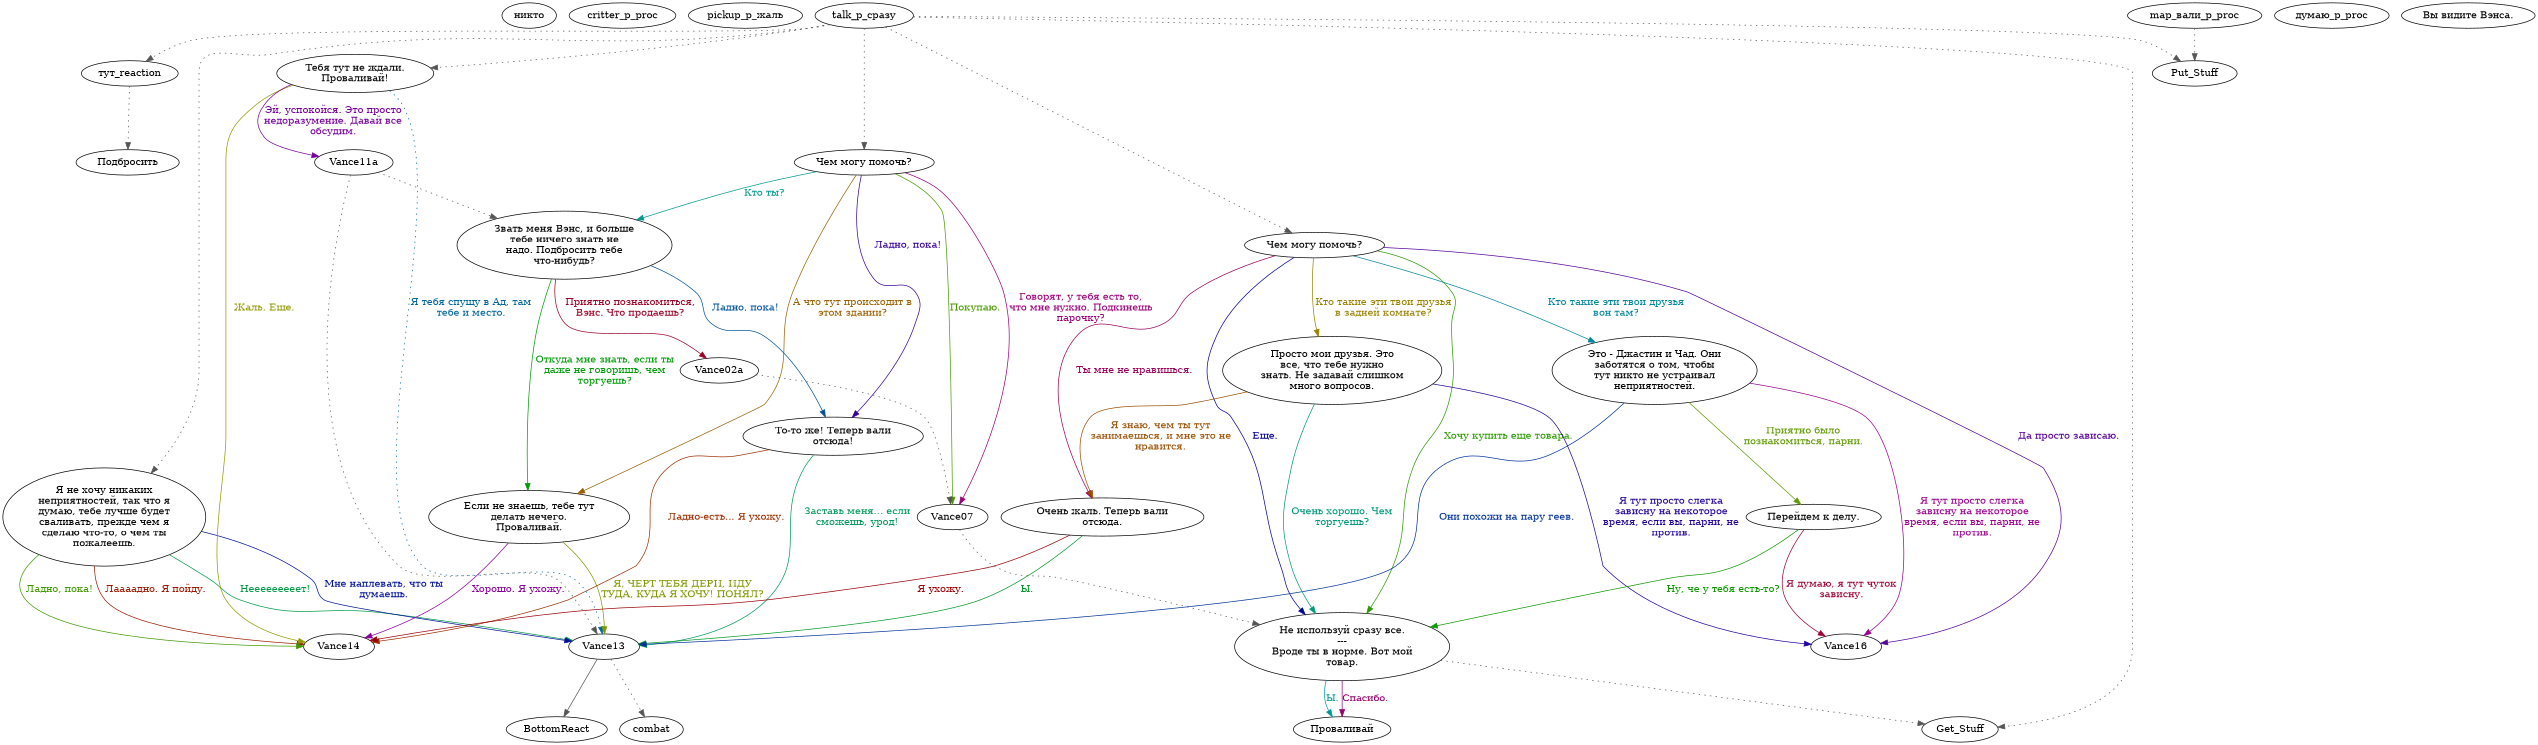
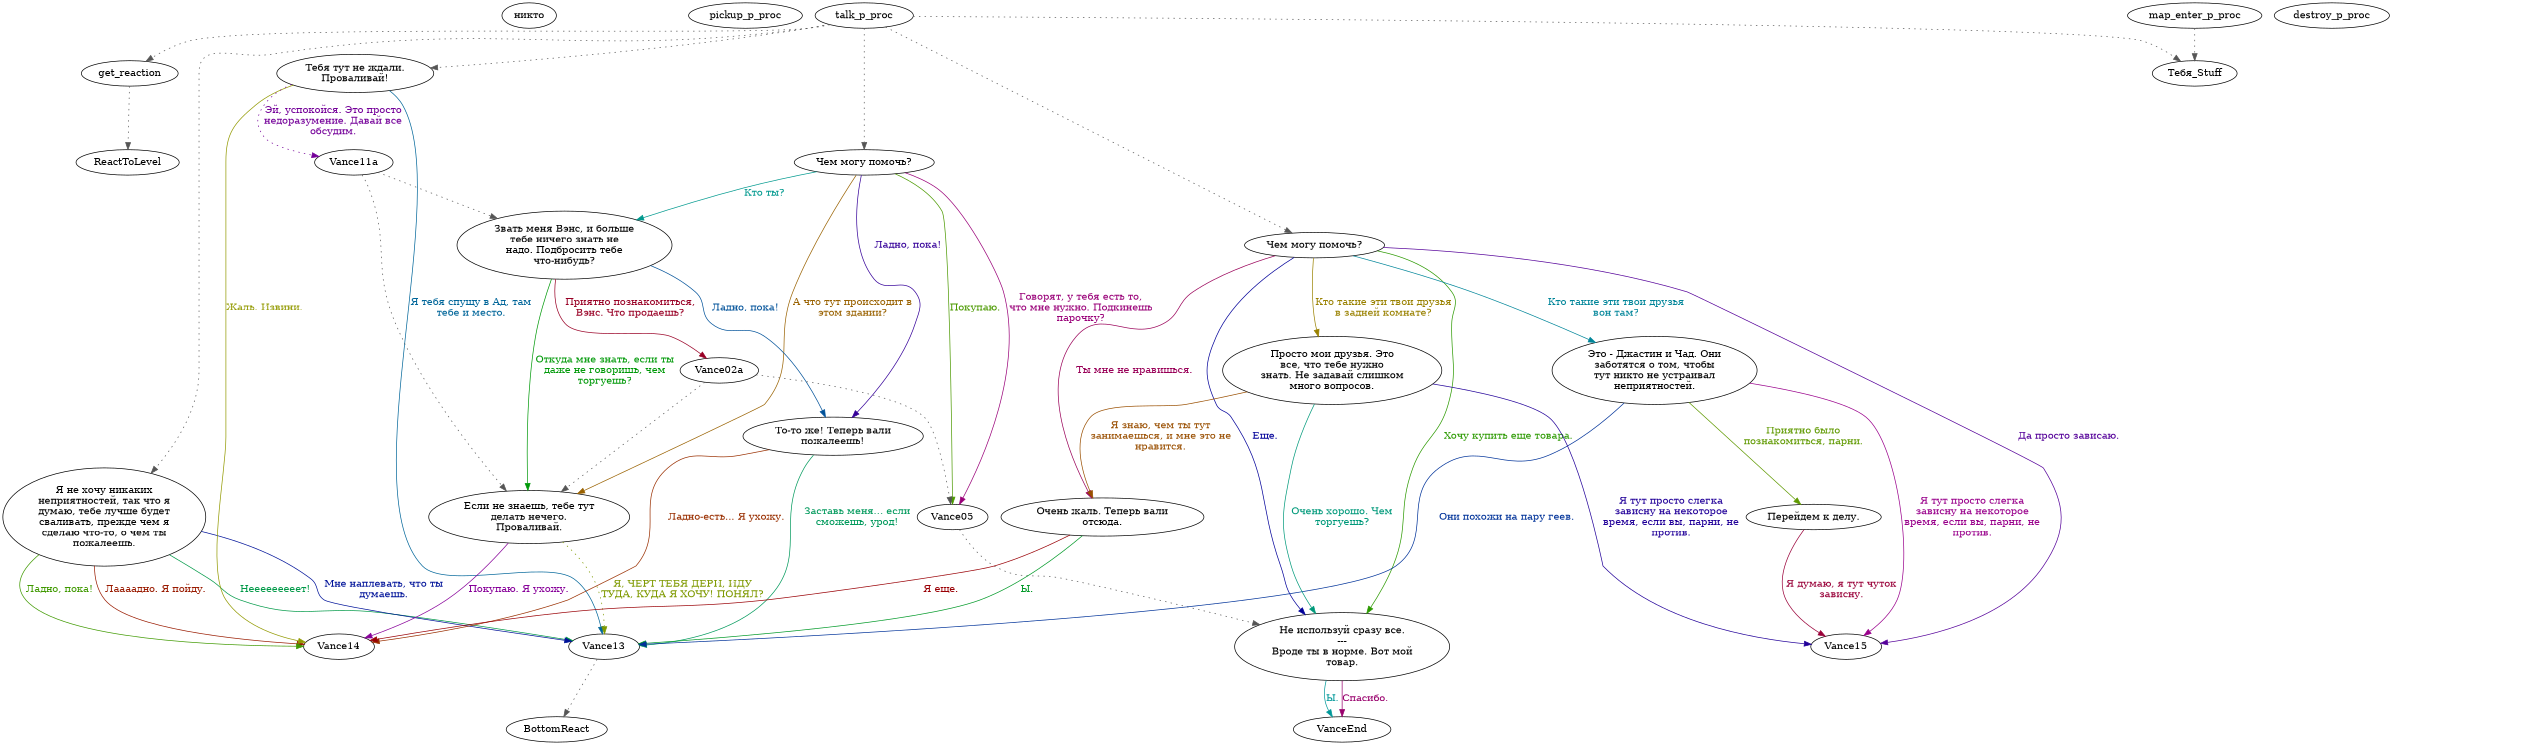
(622, 16) -> none
(745, 16) -> (745, 16)
(864, 16) -> (864, 16)
(2195, 16) -> (2195, 16)
(2332, 16) -> (2332, 16)
(2468, 16) -> none
(130, 73) -> (130, 73)
(2195, 73) -> (2195, 73)
(260, 129) -> (260, 129)
(128, 162) -> (128, 162)
(264, 308) -> (264, 308)
(398, 432) -> (398, 432)
none -> (636, 435)
(833, 436) -> (833, 436)
(350, 486) -> (400, 334)
(953, 517) -> (953, 517)
(594, 579) -> (594, 579)
(519, 589) -> (519, 589)
(941, 589) -> (941, 589)
(1613, 589) -> none
(1846, 647) -> (1846, 647)
(582, 685) -> (582, 685)
(651, 729) -> none
(1342, 729) -> (1342, 729)
(1960, 729) -> none
